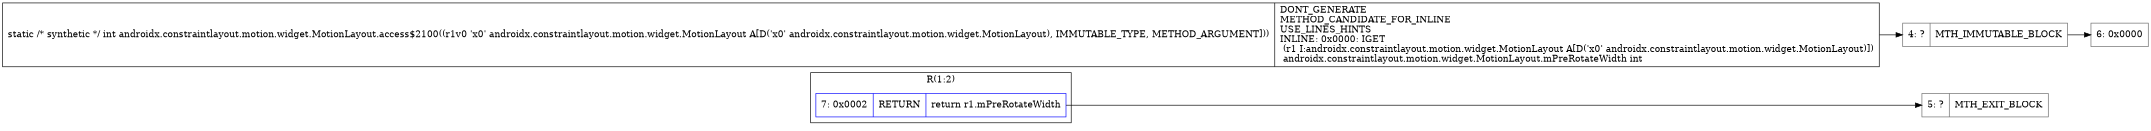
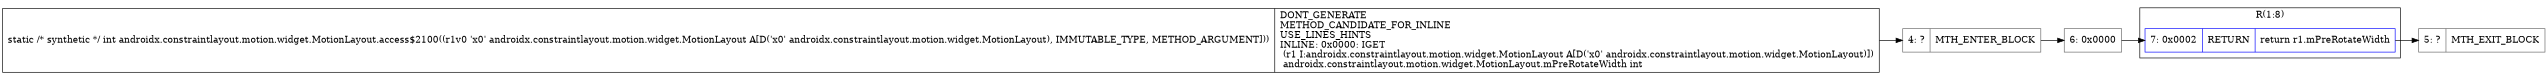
(1999, 35) -> (1985, 40)
none -> (2130, 40)
(941, 80) -> (2270, 15)
